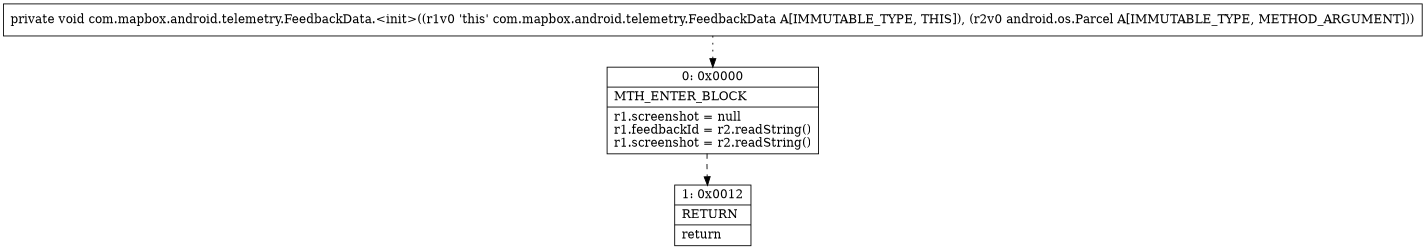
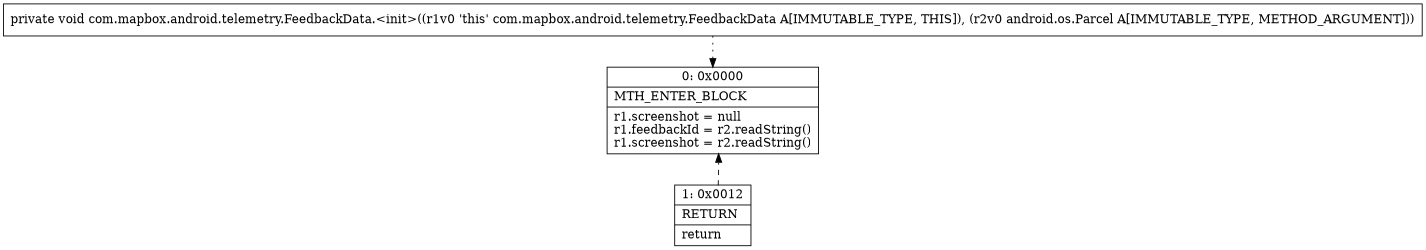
(707, 165) -> (719, 174)
